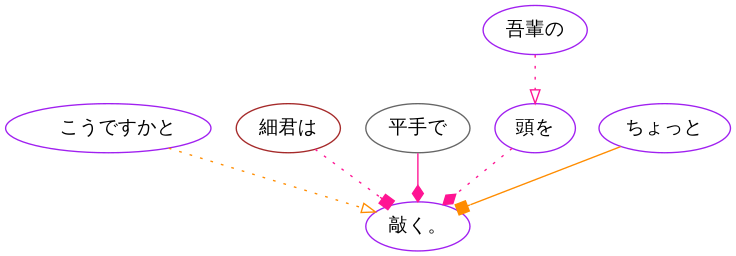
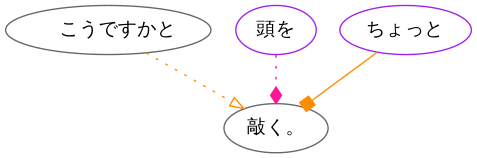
(535, 30) -> none
(108, 128) -> (108, 30)
(288, 128) -> none
(418, 128) -> none
(418, 226) -> (276, 128)
